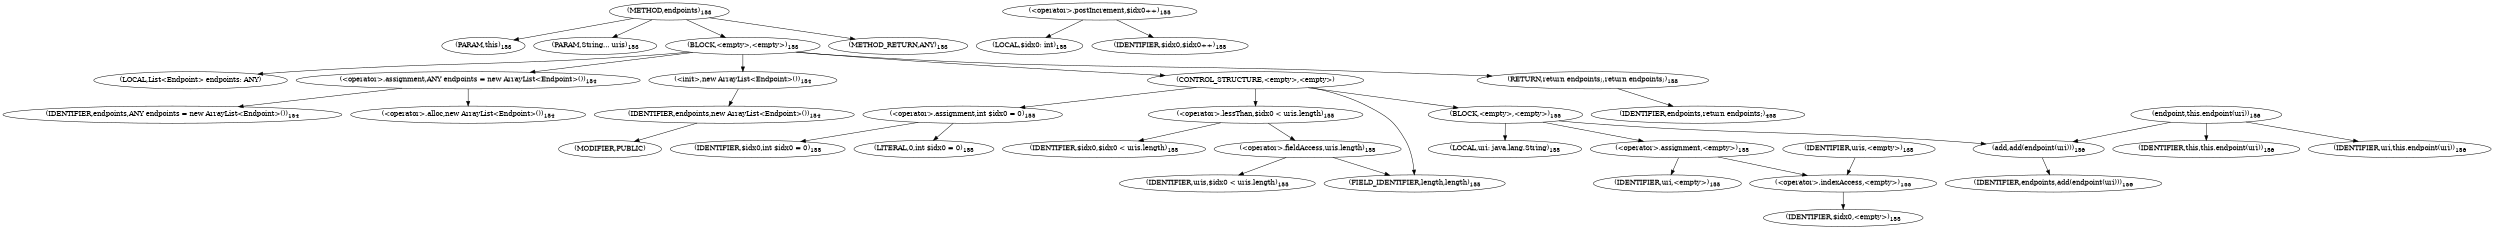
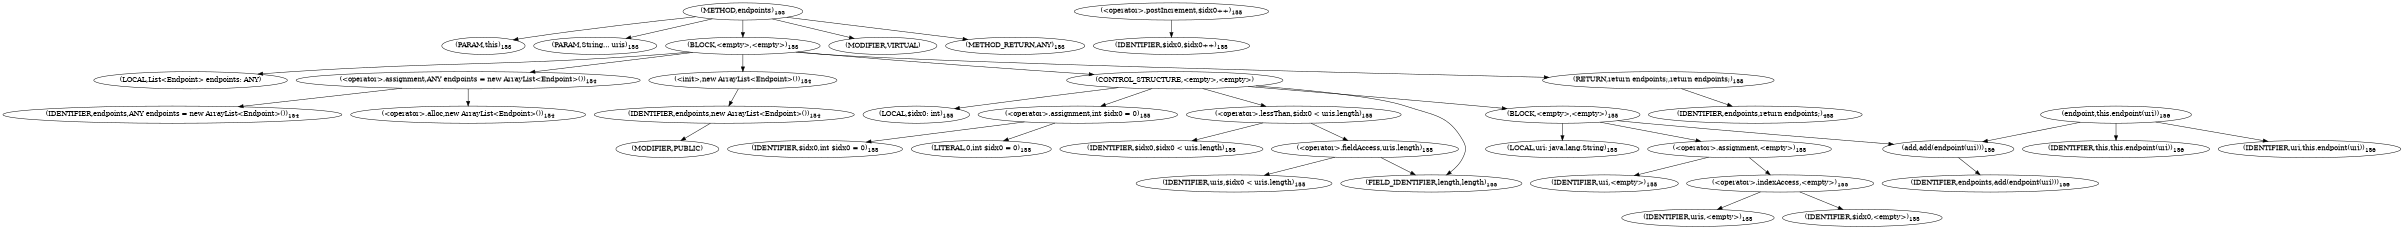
(1067, 28) -> (1039, 98)
none -> (883, 46)
(1852, 164) -> (1741, 200)
